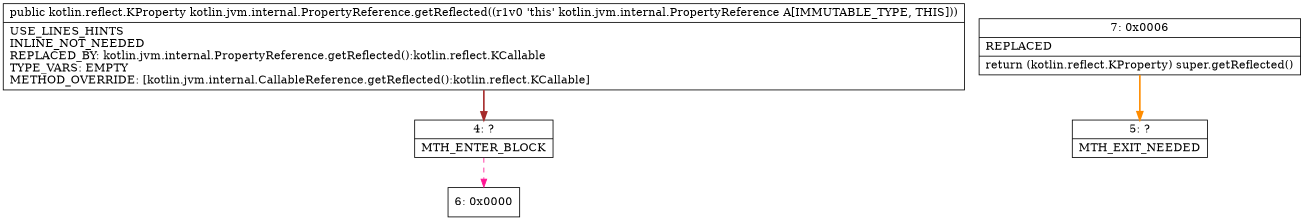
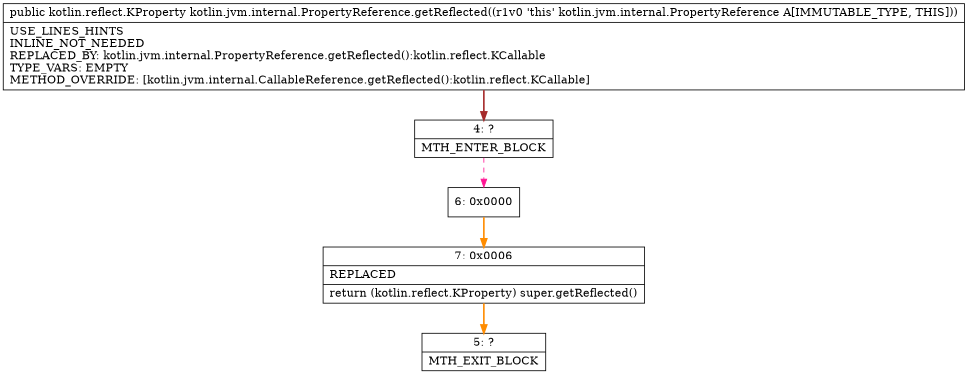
(1140, 148) -> (484, 361)
none -> (484, 228)
